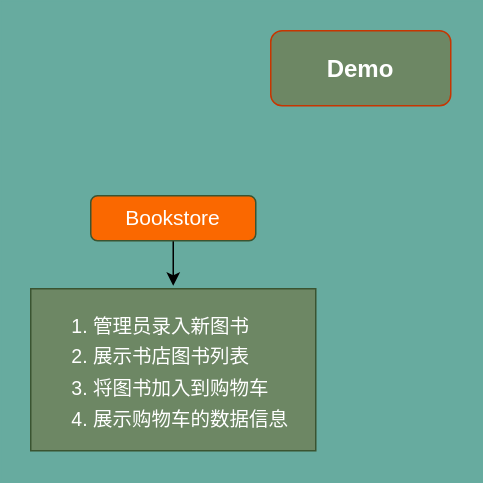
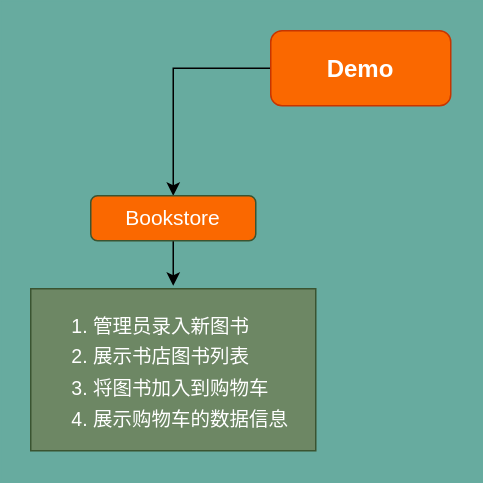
(361, 68) -> (361, 68)
none -> (173, 78)
